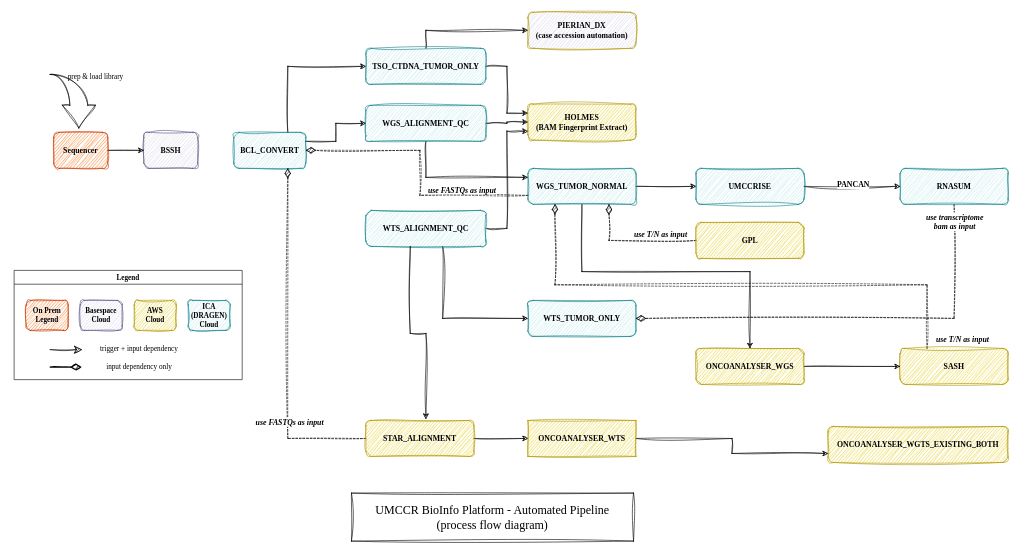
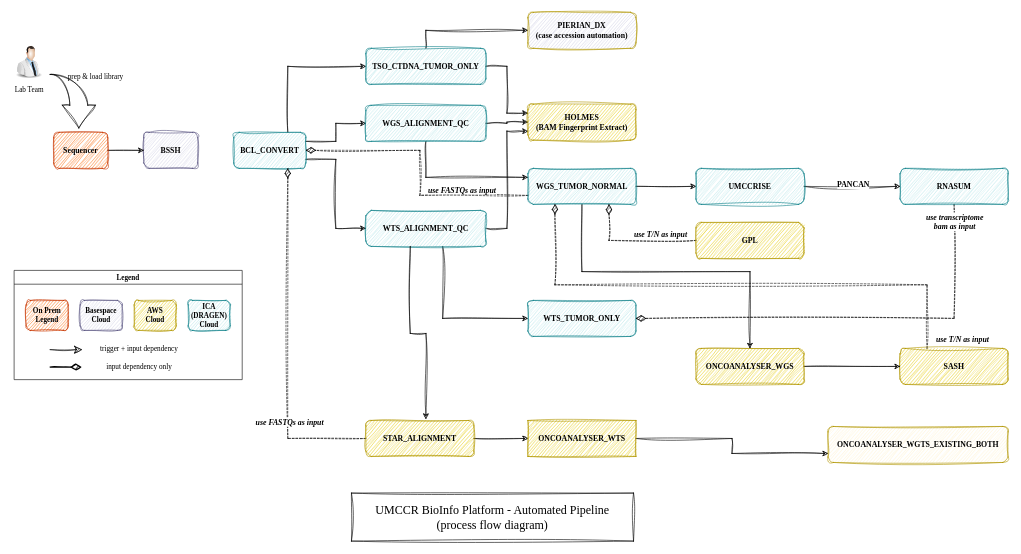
none -> (29, 62)
none -> (336, 192)
(918, 444) -> (918, 444)
